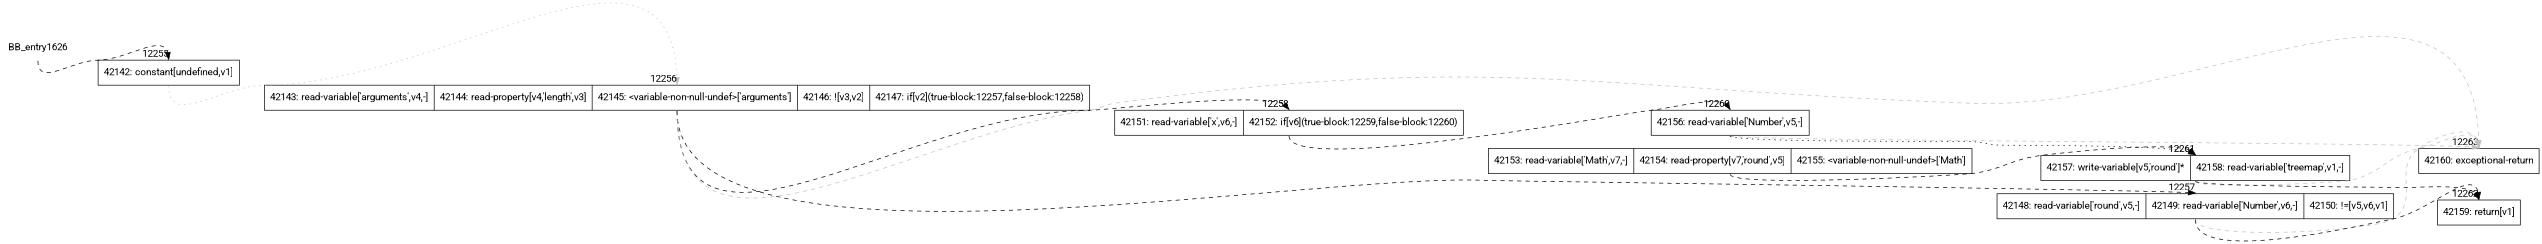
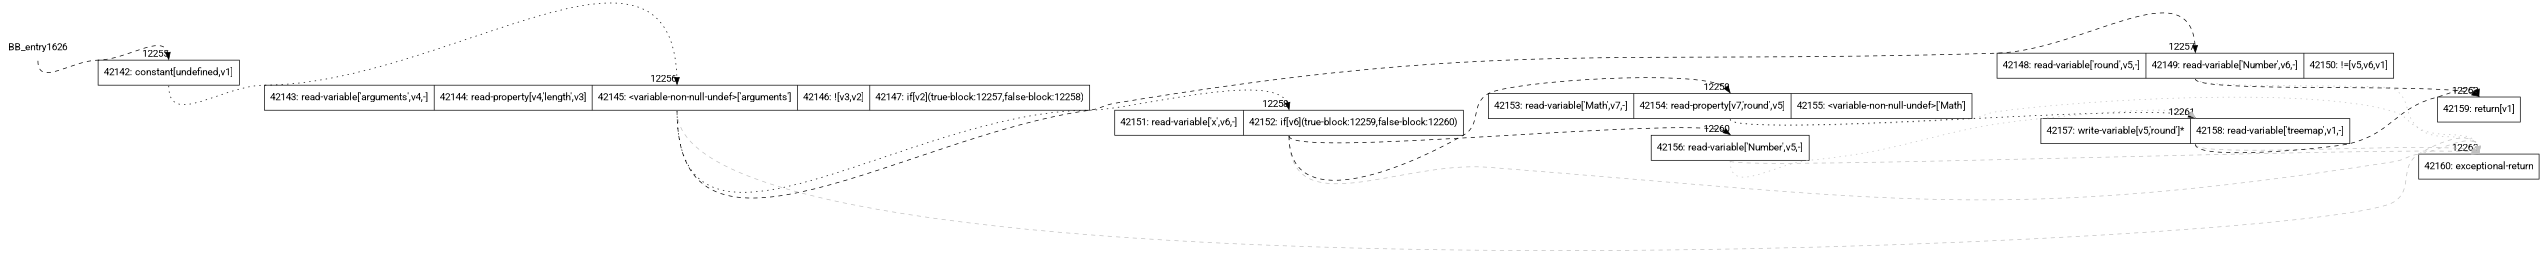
(439, 48) -> (439, 48)
none -> (1481, 100)
none -> (2109, 101)
(952, 135) -> (955, 134)
(2005, 145) -> (1953, 133)
(1961, 174) -> (1994, 118)
none -> (1871, 197)
(2403, 208) -> (2402, 96)
